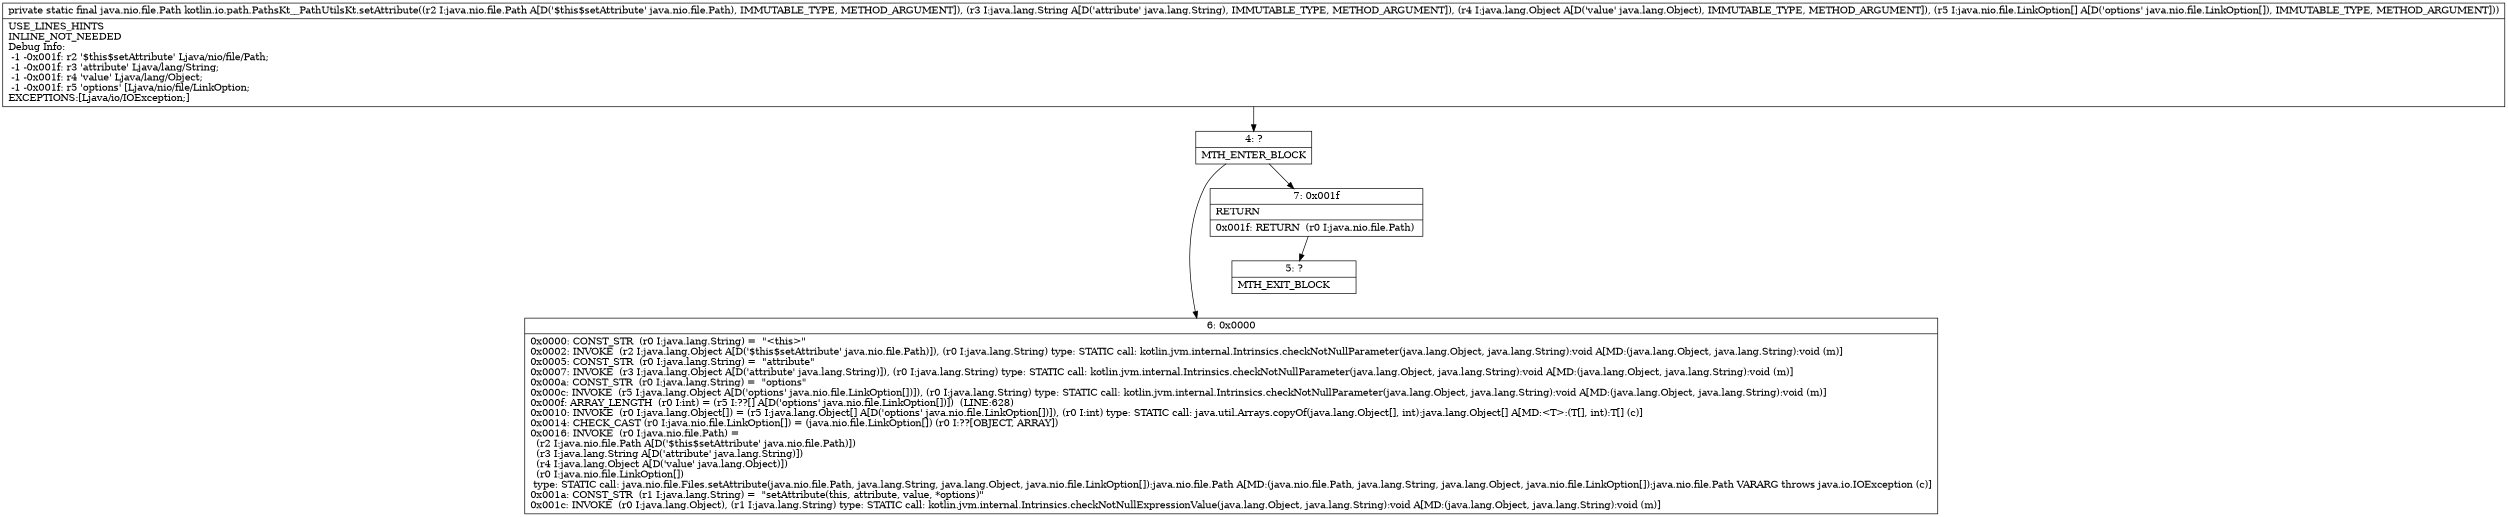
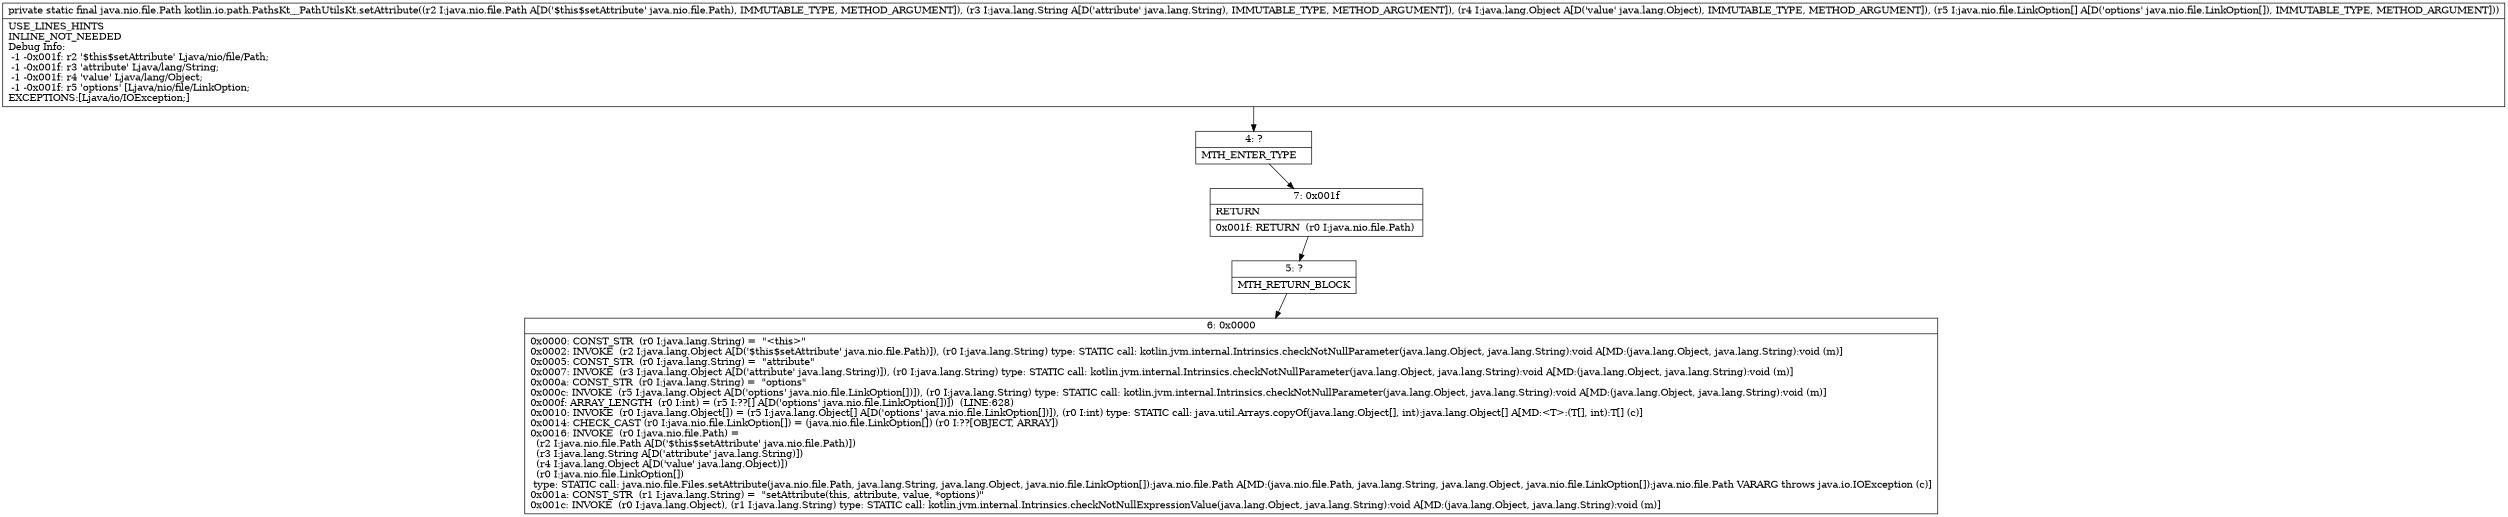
(1254, 155) -> (1249, 155)
(1191, 232) -> (1283, 303)
(1284, 285) -> (1294, 285)
